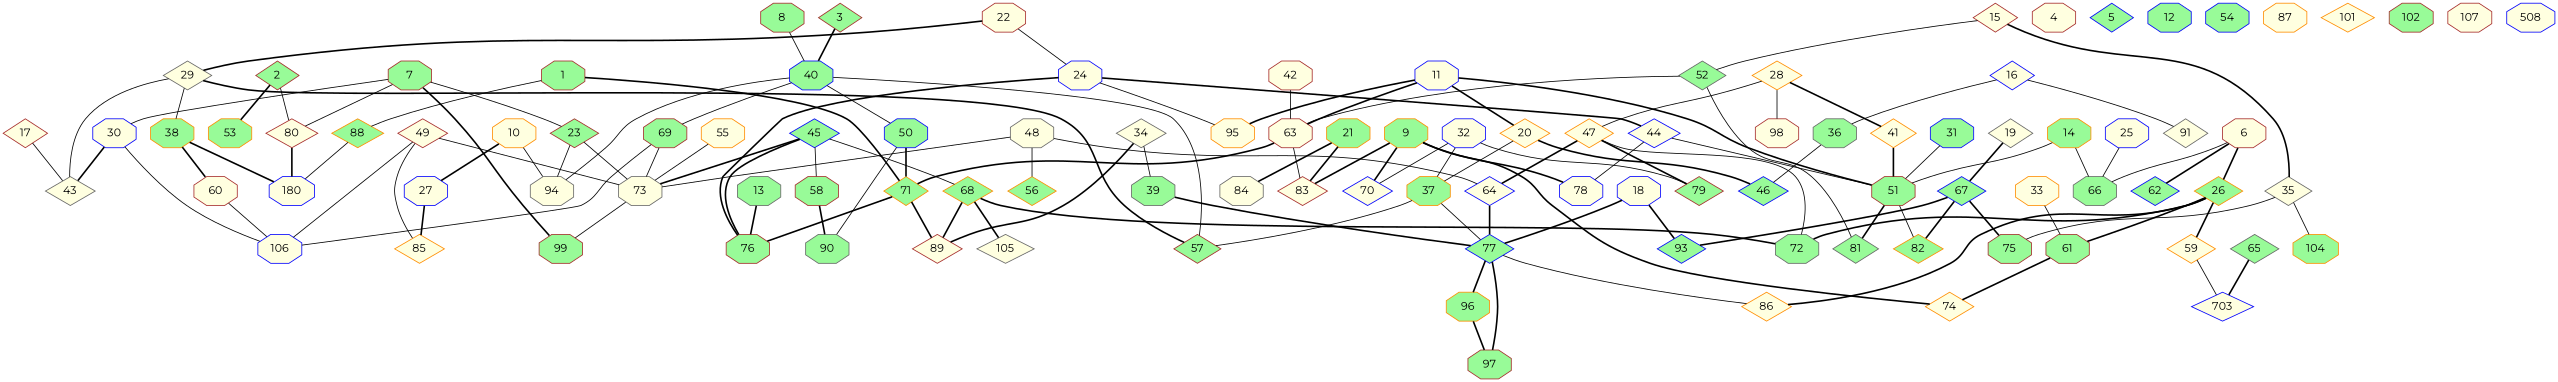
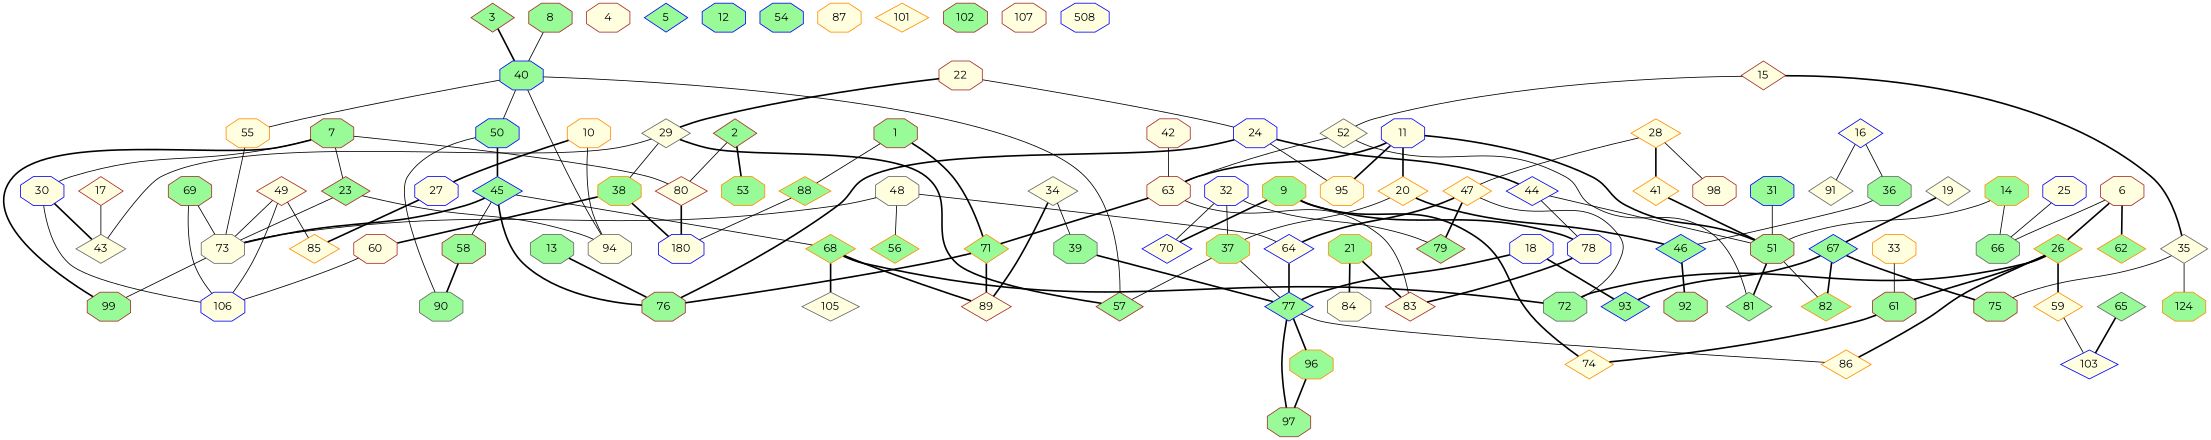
(1702, 75) -> (1344, 133)
(736, 102) -> (384, 102)
(906, 160) -> (497, 159)
(1350, 164) -> (1501, 283)
(2155, 191) -> (2122, 249)
(2316, 249) -> (2184, 307)
none -> (1686, 307)
(2223, 307) -> (2089, 364)
